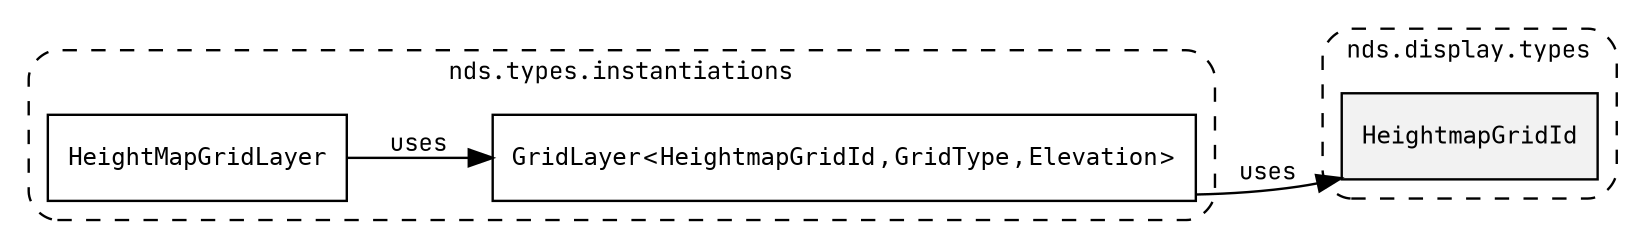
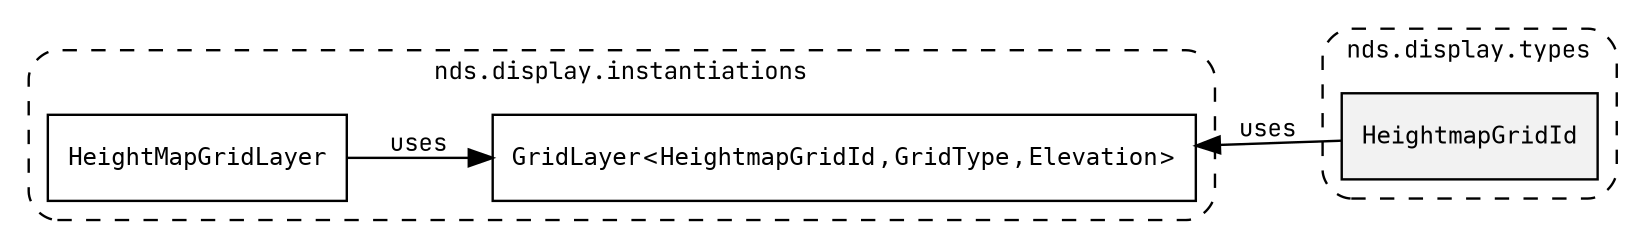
(622, 73) -> (622, 73)
(1257, 191) -> (1281, 143)
